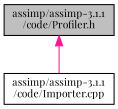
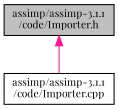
(59, 20) -> (59, 20)
